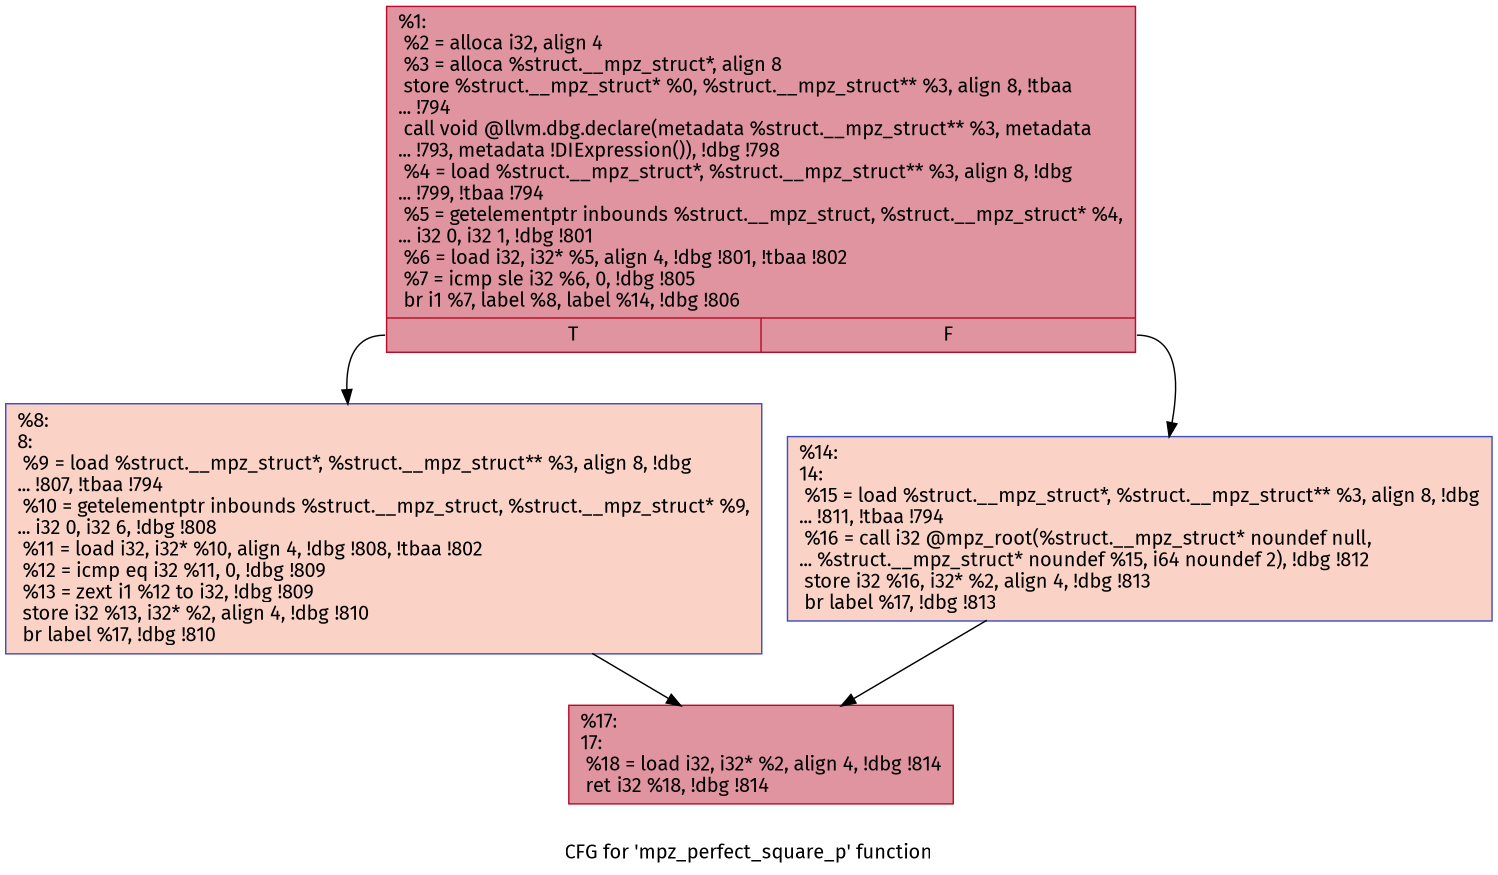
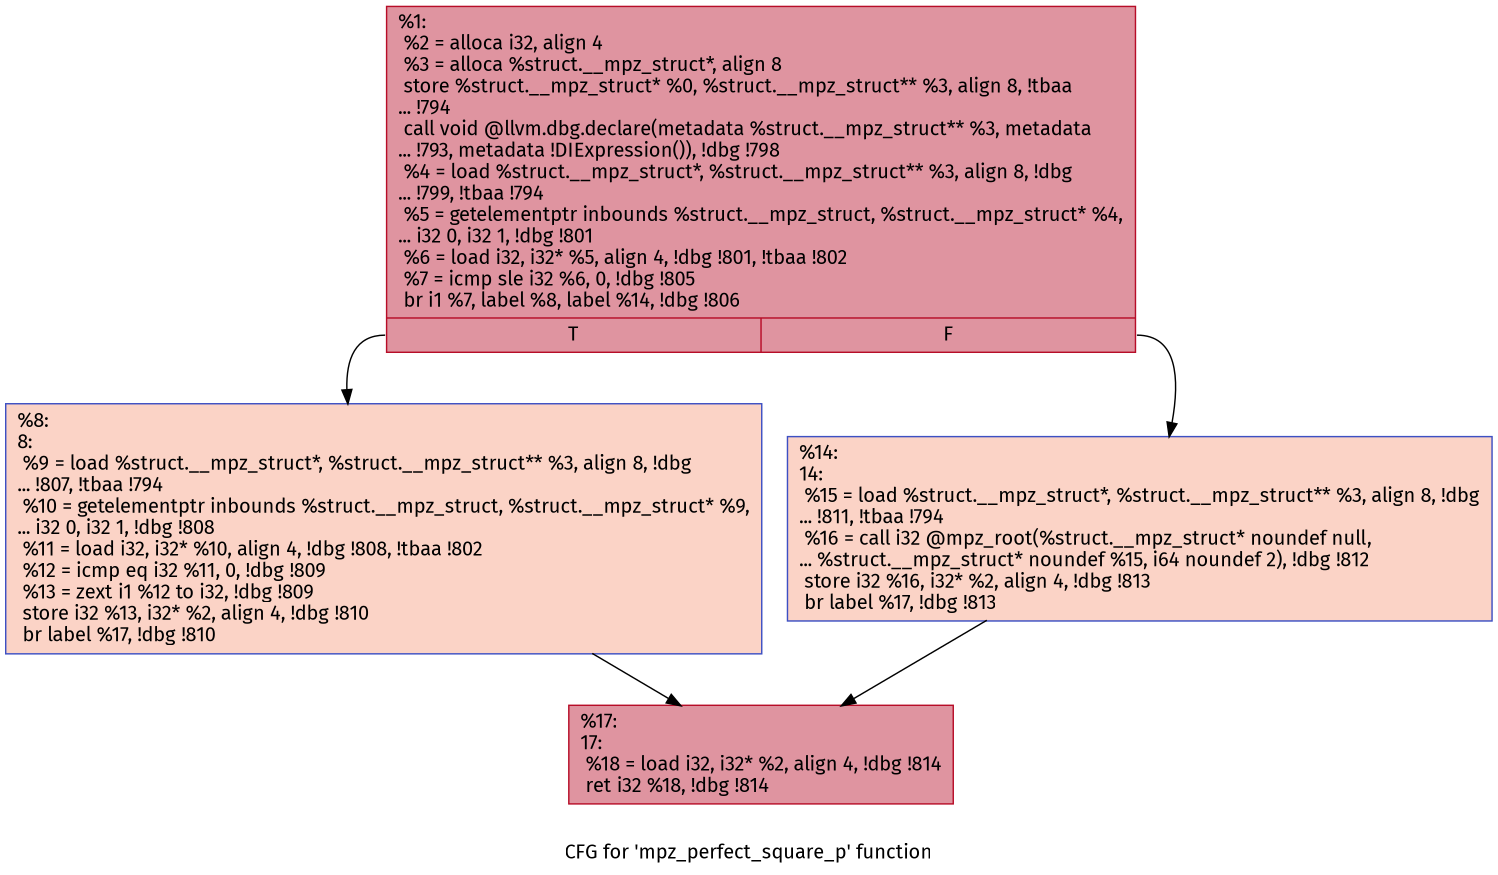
(117, 528) -> (116, 528)
